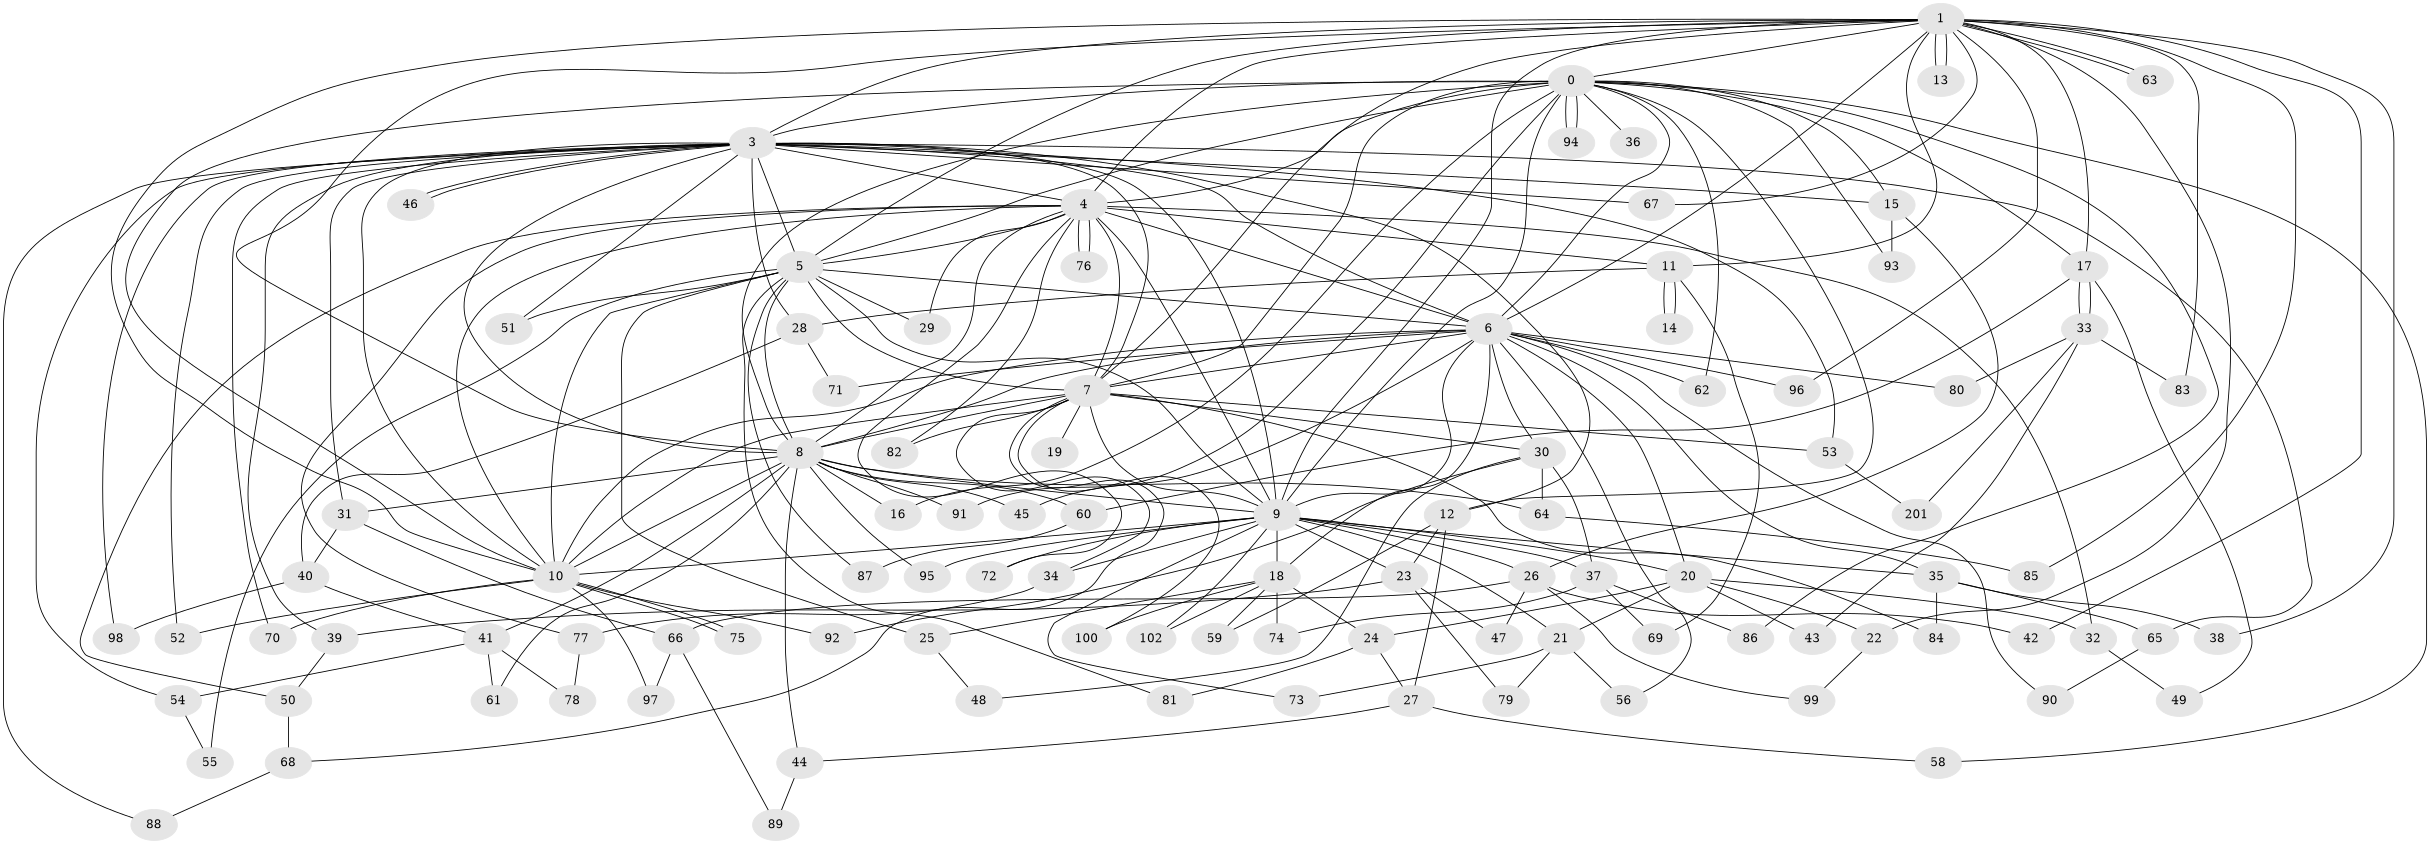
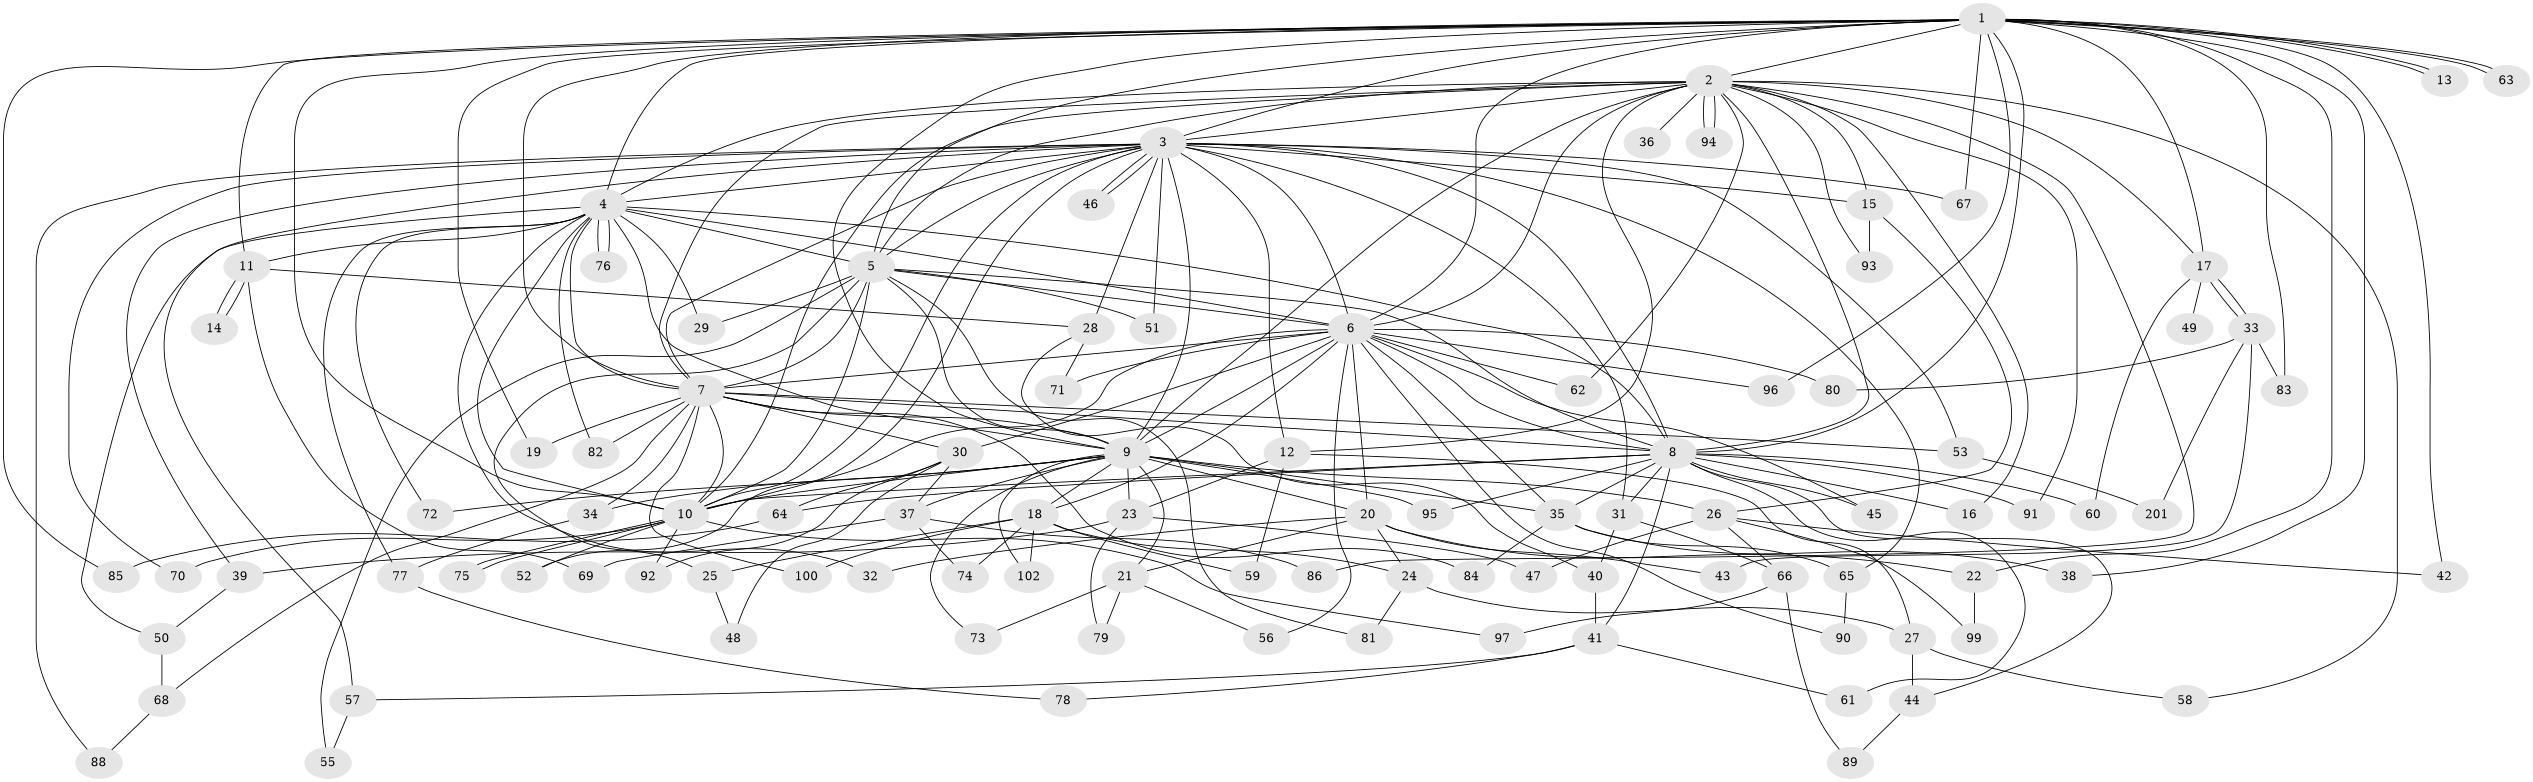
none -> (571, 62)
(1572, 81) -> (1709, 81)
(1091, 496) -> (1616, 484)
(865, 577) -> none
(116, 639) -> none
(2136, 670) -> none
(178, 701) -> (353, 701)
